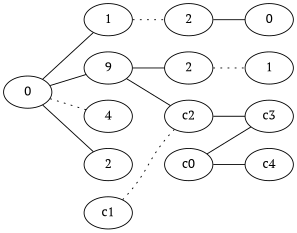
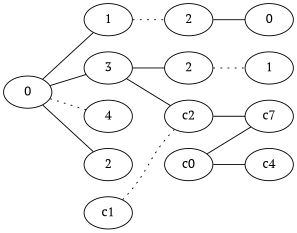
(108, 68) -> (108, 68)
(269, 116) -> (269, 116)
